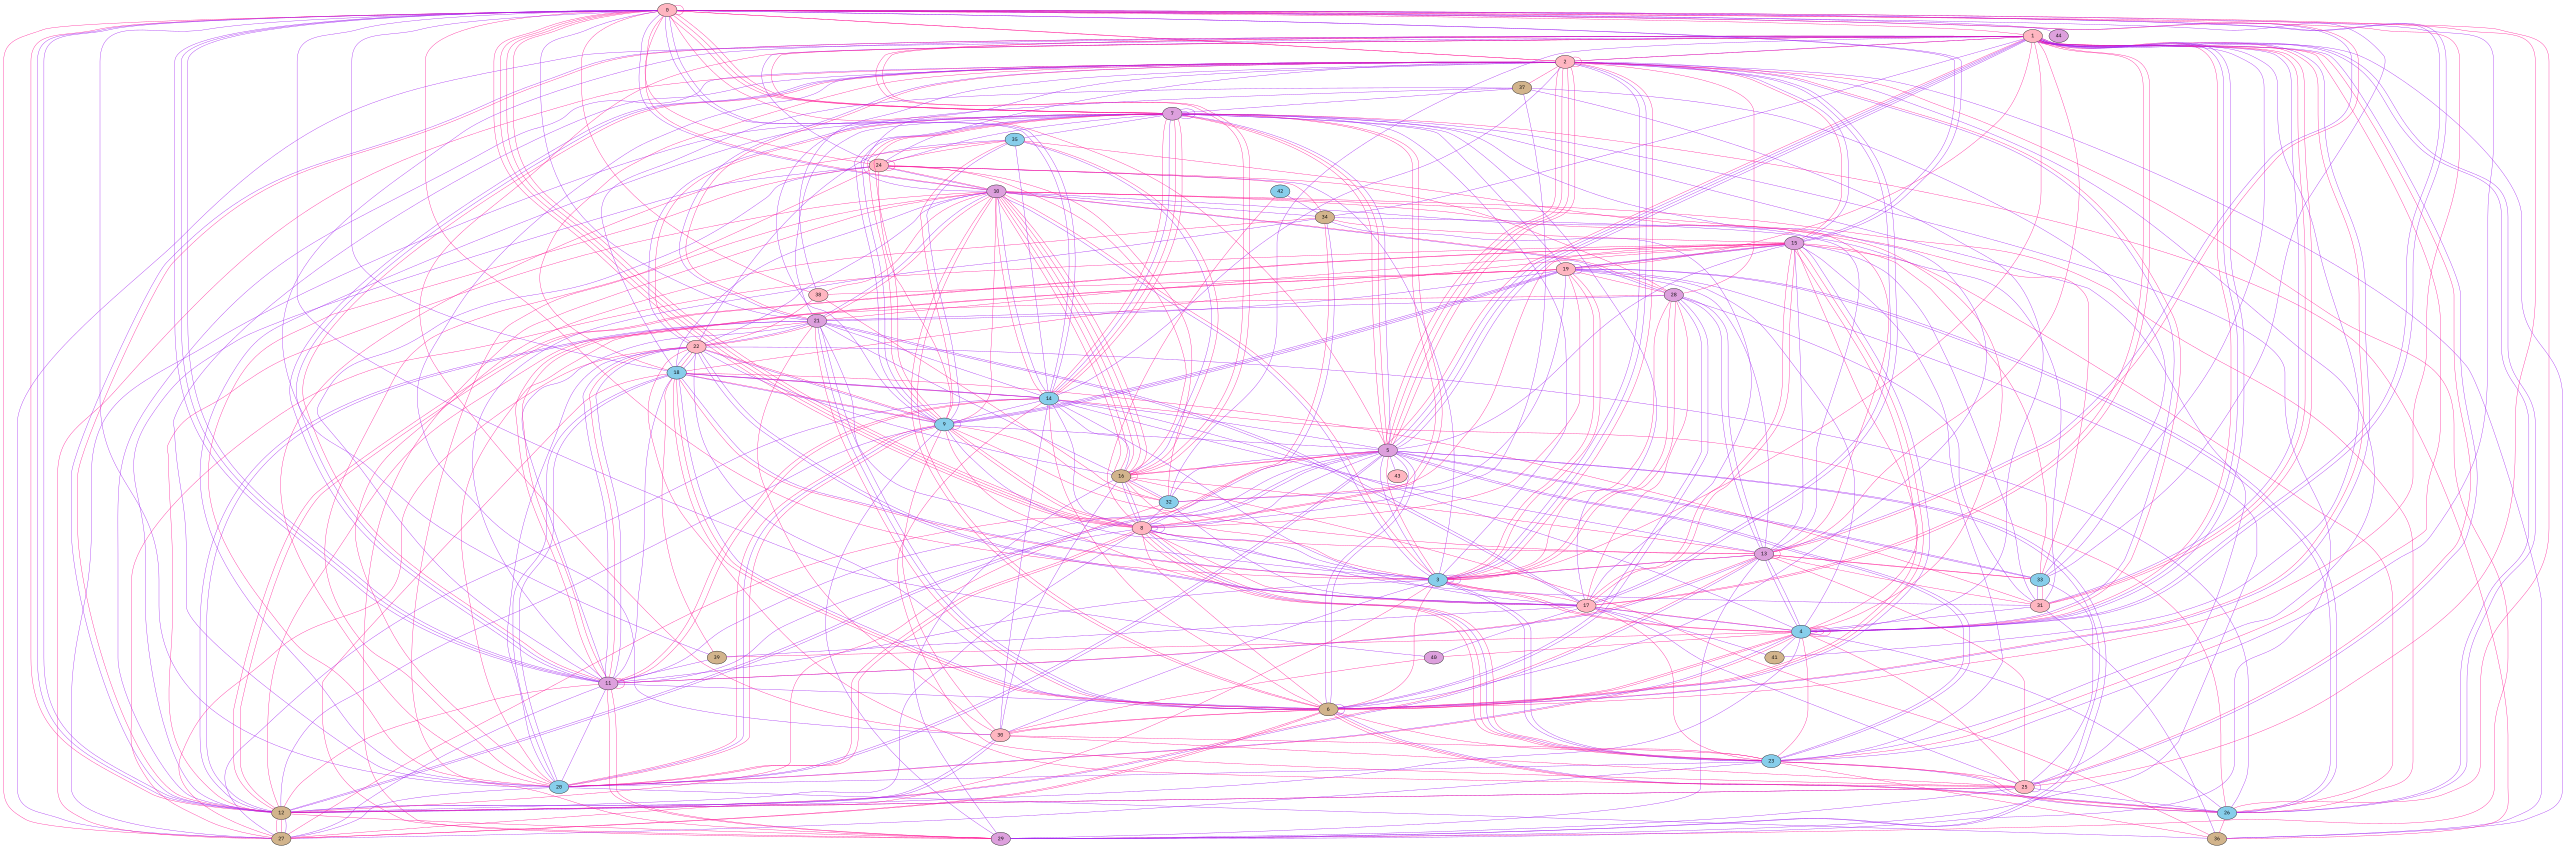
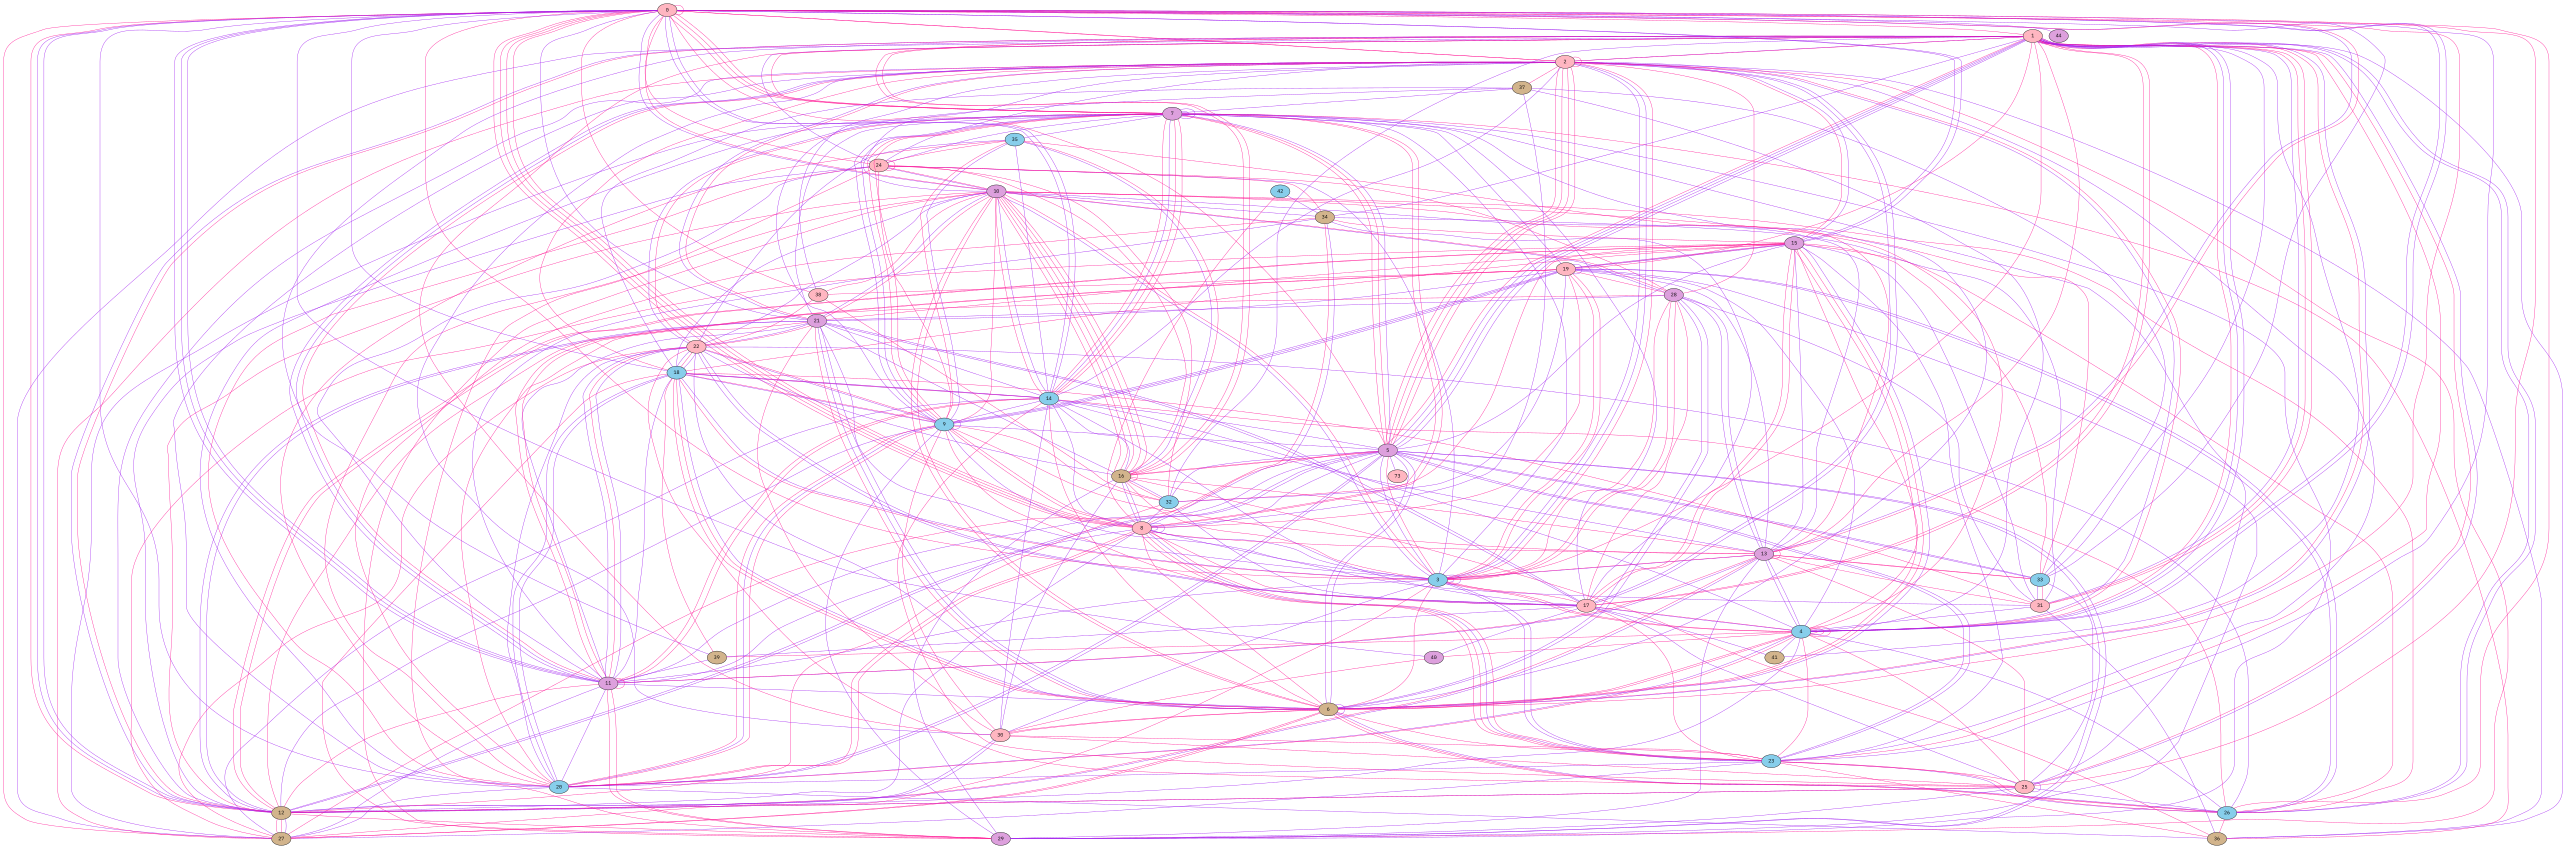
(1398, 476) -> (1398, 476)
